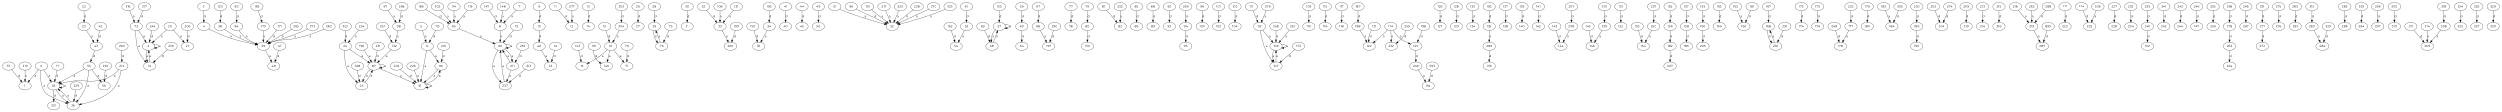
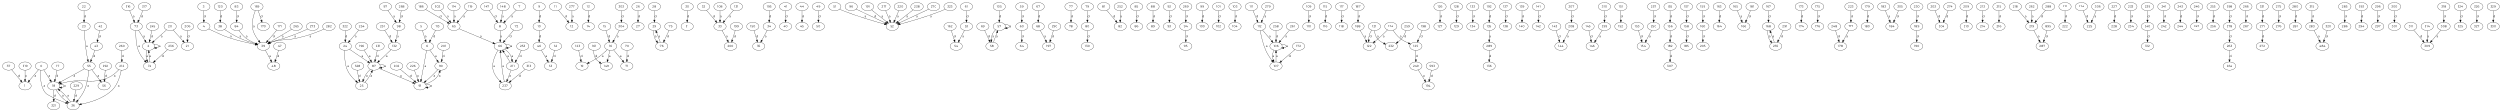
(90, 35) -> (85, 45)
(263, 35) -> (252, 26)
(1391, 35) -> (1377, 38)
